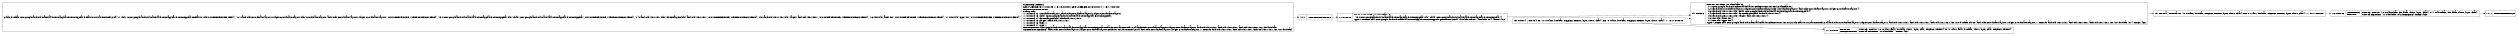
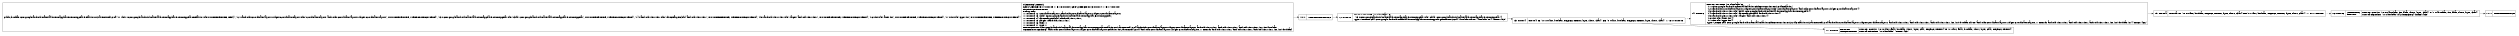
(1598, 16) -> (1509, 19)
